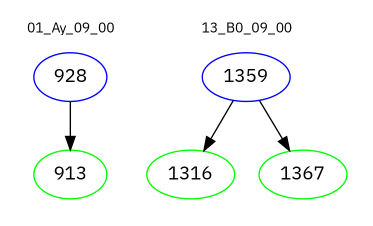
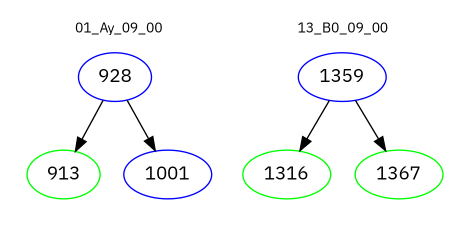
none -> (168, 175)
